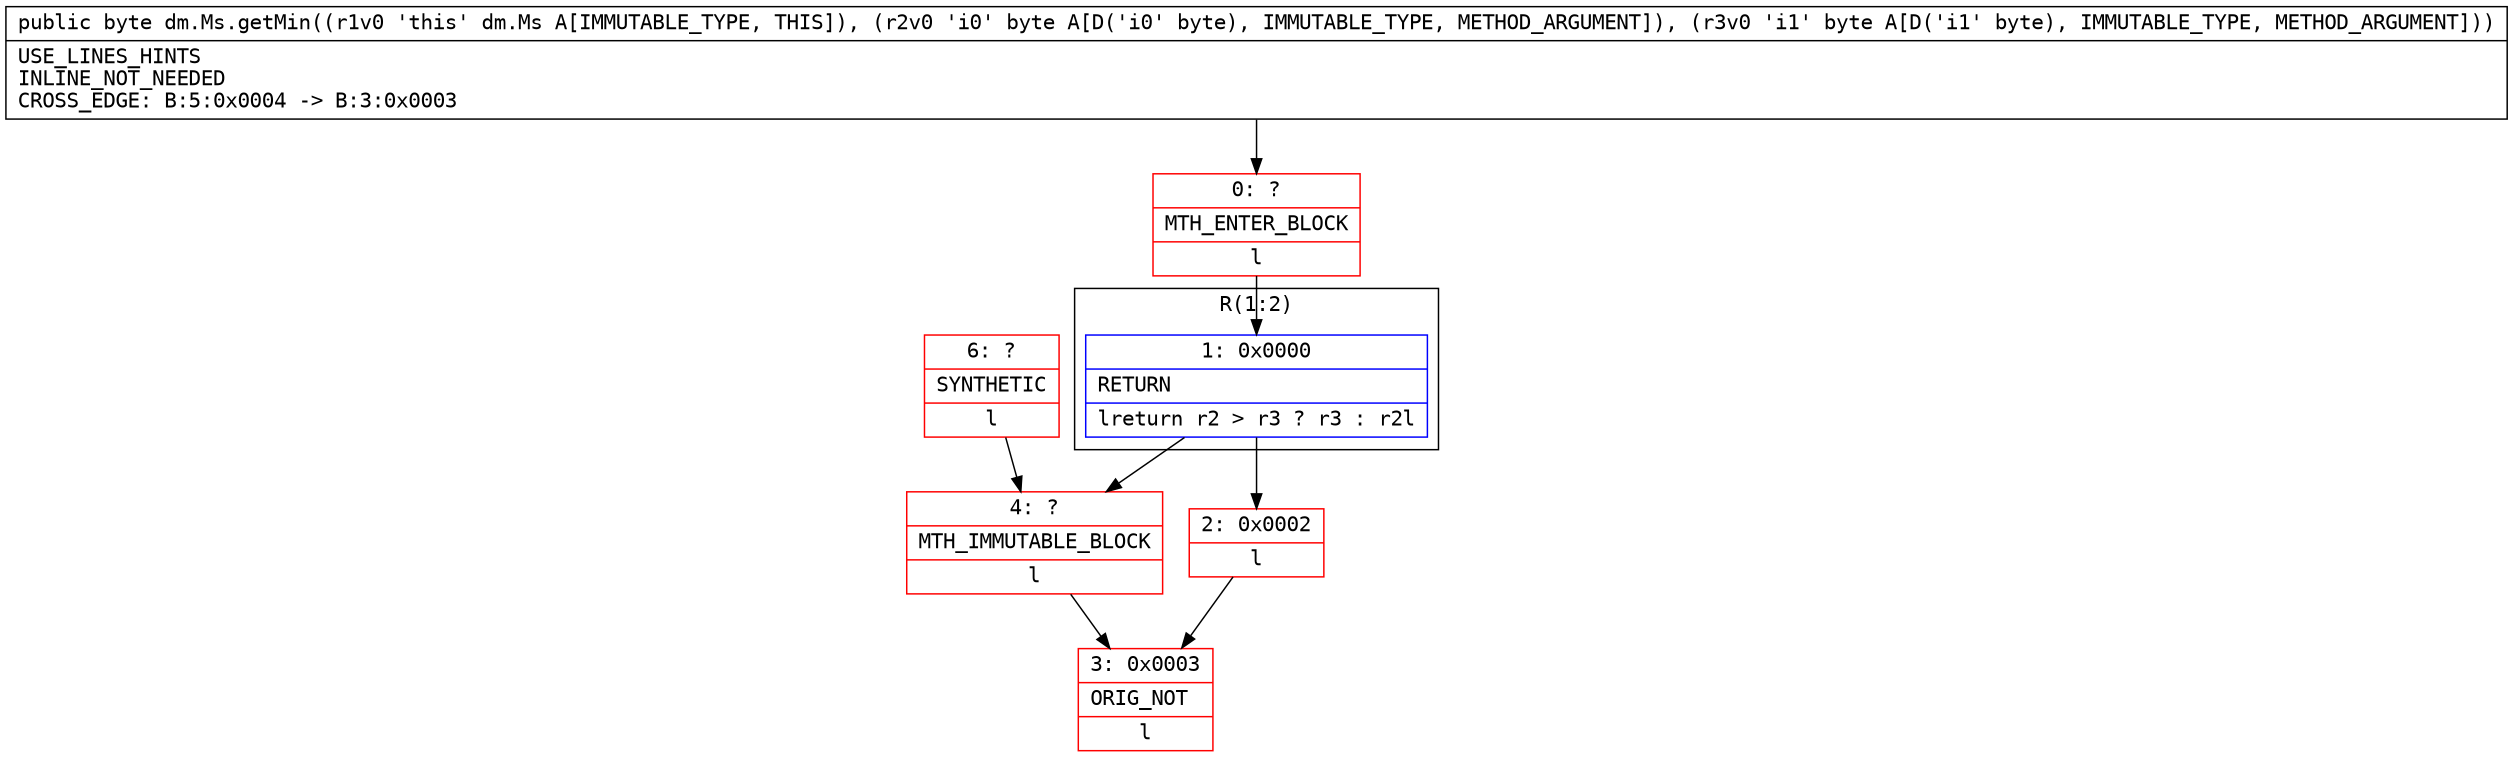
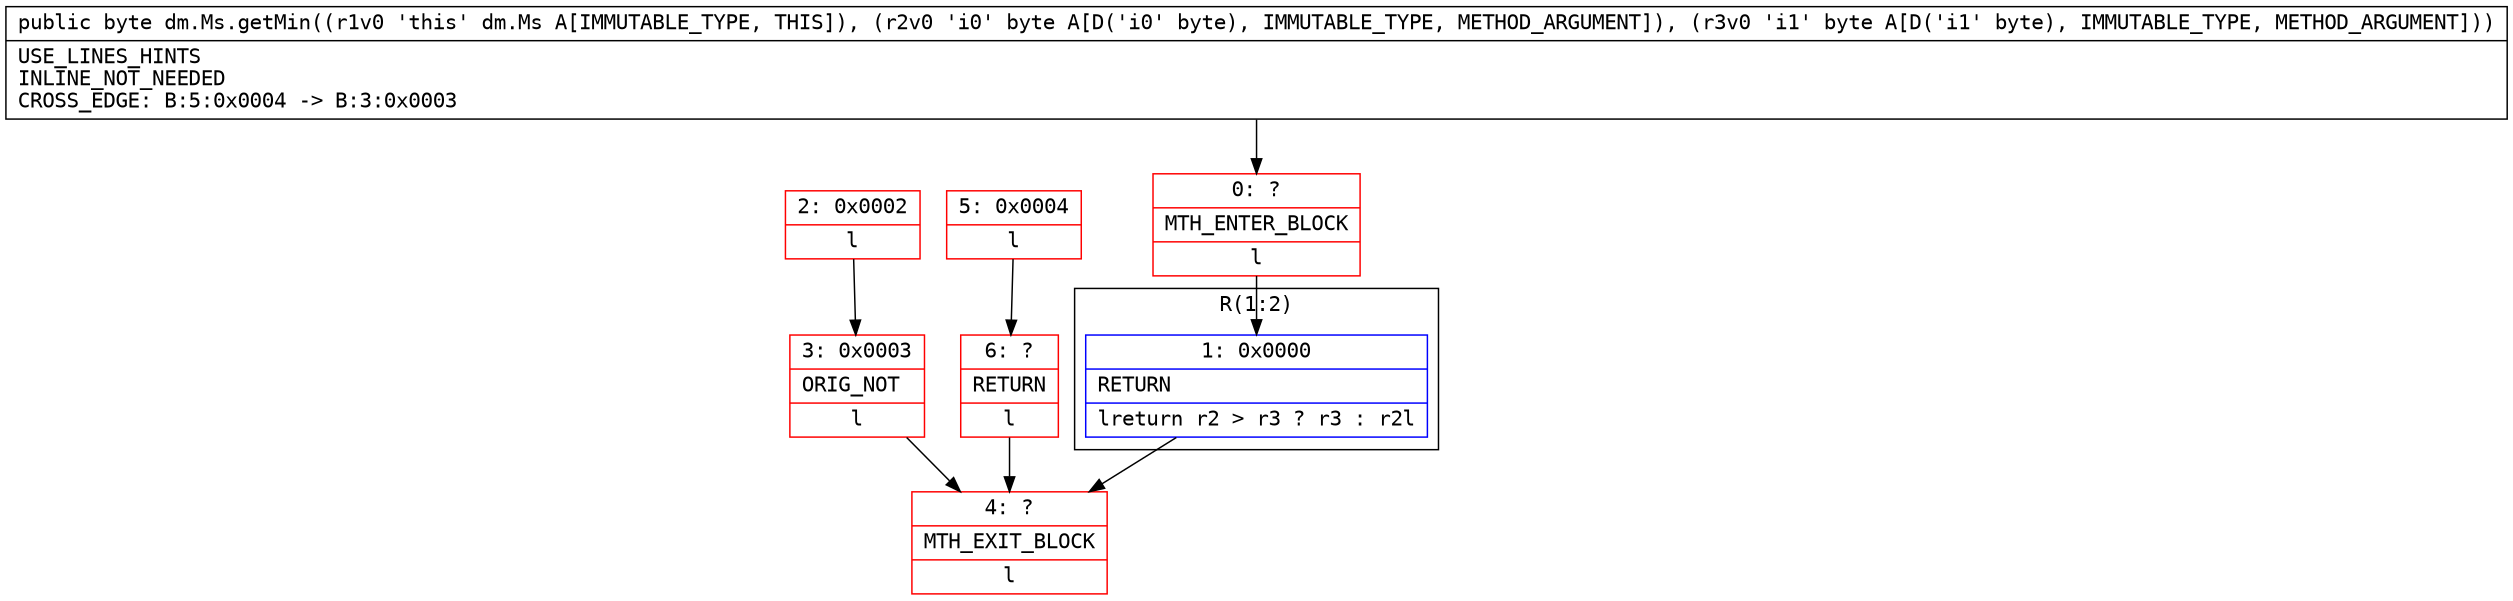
none -> (1014, 225)
(992, 385) -> (1010, 385)
(1257, 466) -> none
(1035, 542) -> (1010, 542)
(1086, 615) -> (928, 459)
